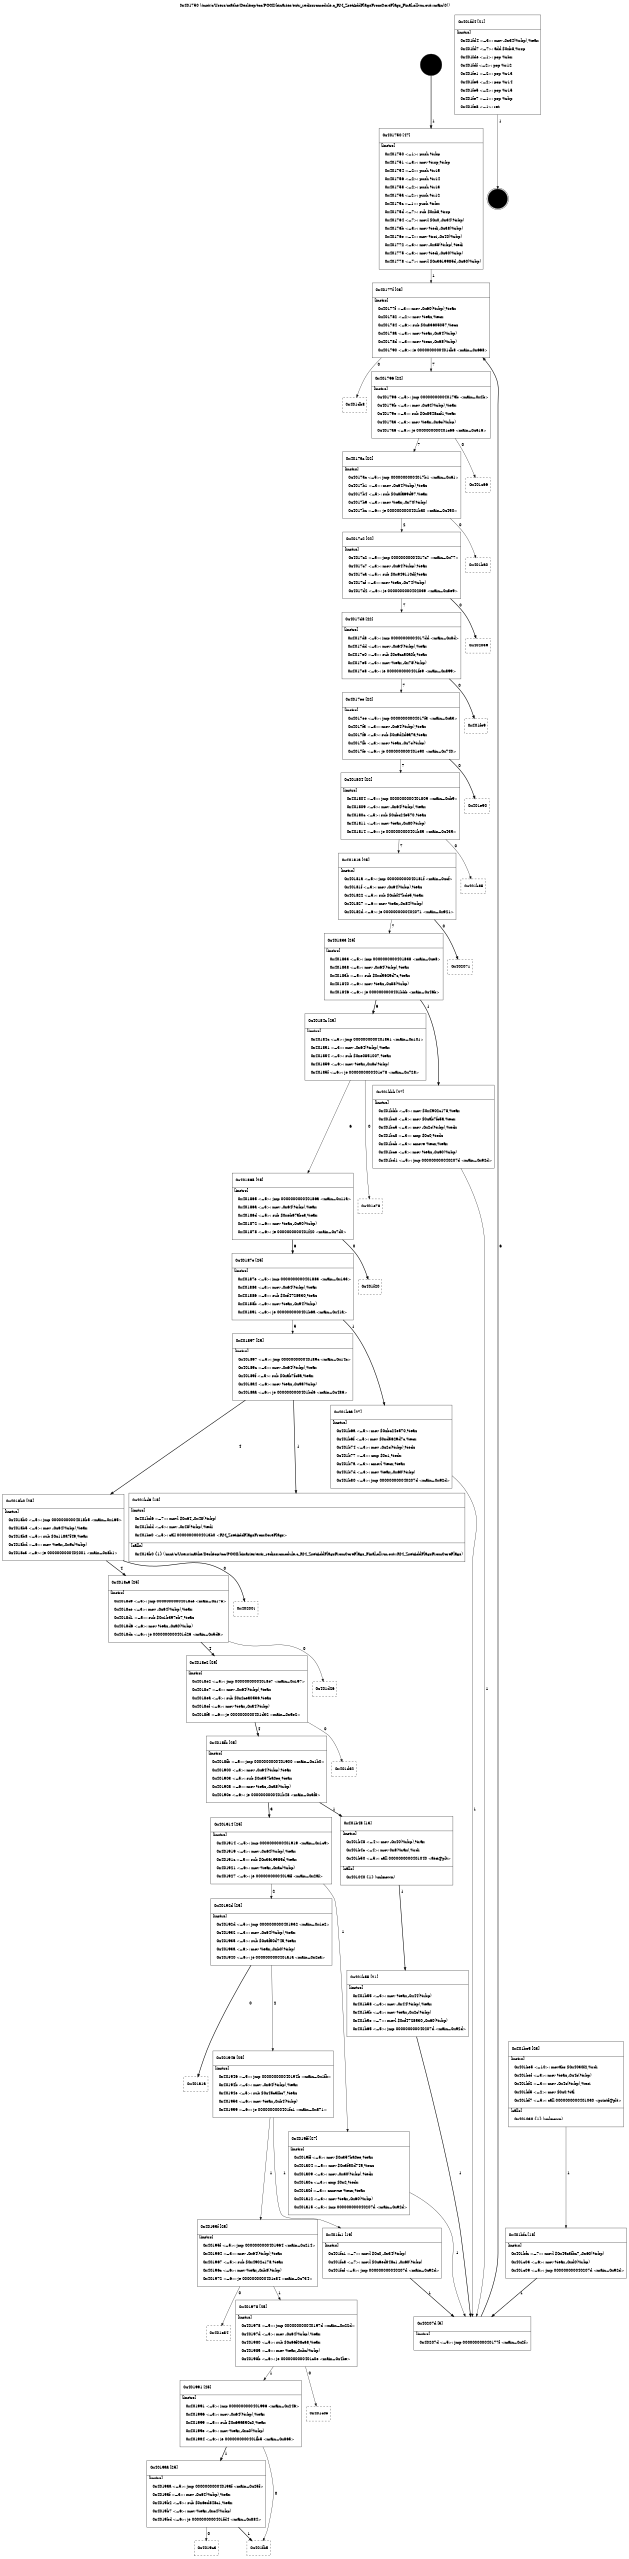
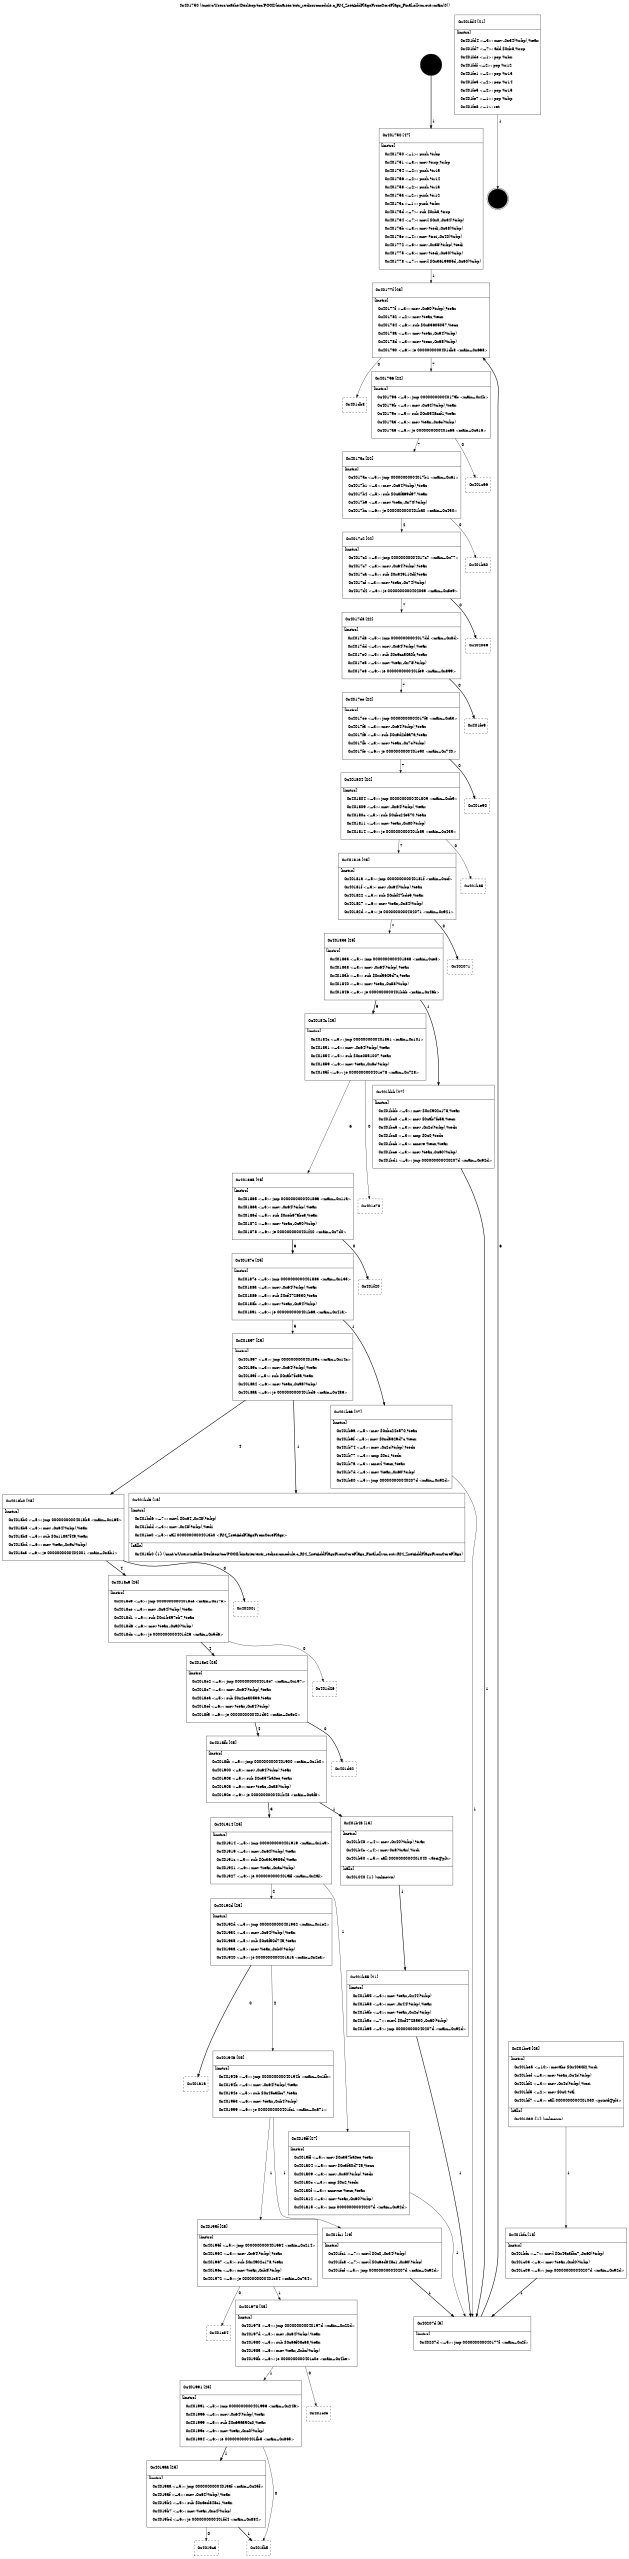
(329, 1736) -> (329, 1736)
(485, 1739) -> (485, 1739)
